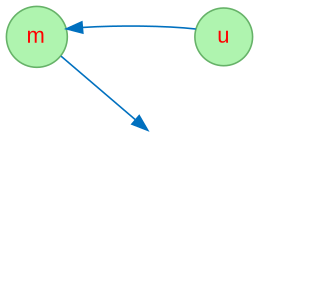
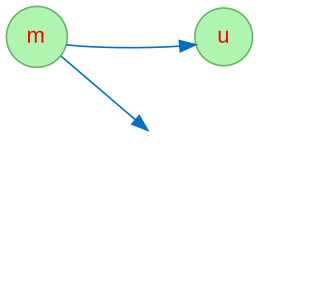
(139, 26) -> (123, 48)
